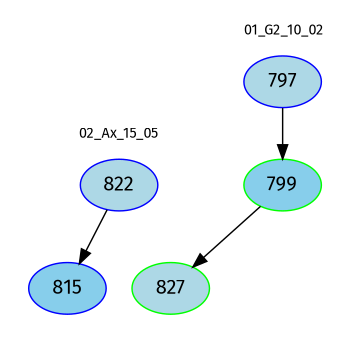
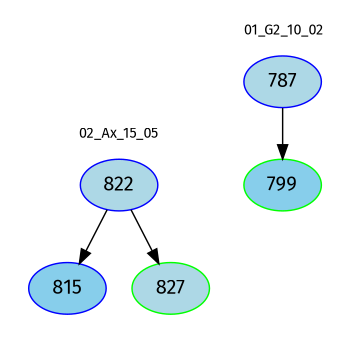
(283, 82) -> (283, 82)
(232, 232) -> (142, 230)
